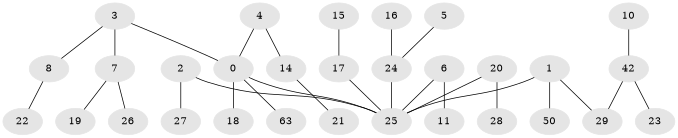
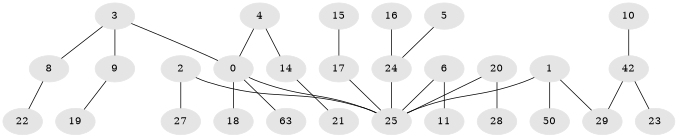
(115, 69) -> (115, 69)
(128, 122) -> none
